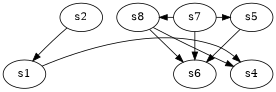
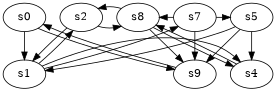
none -> (114, 7)
none -> (24, 17)
none -> (106, 28)
none -> (252, 42)
none -> (200, 46)
none -> (53, 50)
none -> (145, 53)
none -> (95, 55)
(195, 74) -> (195, 74)
